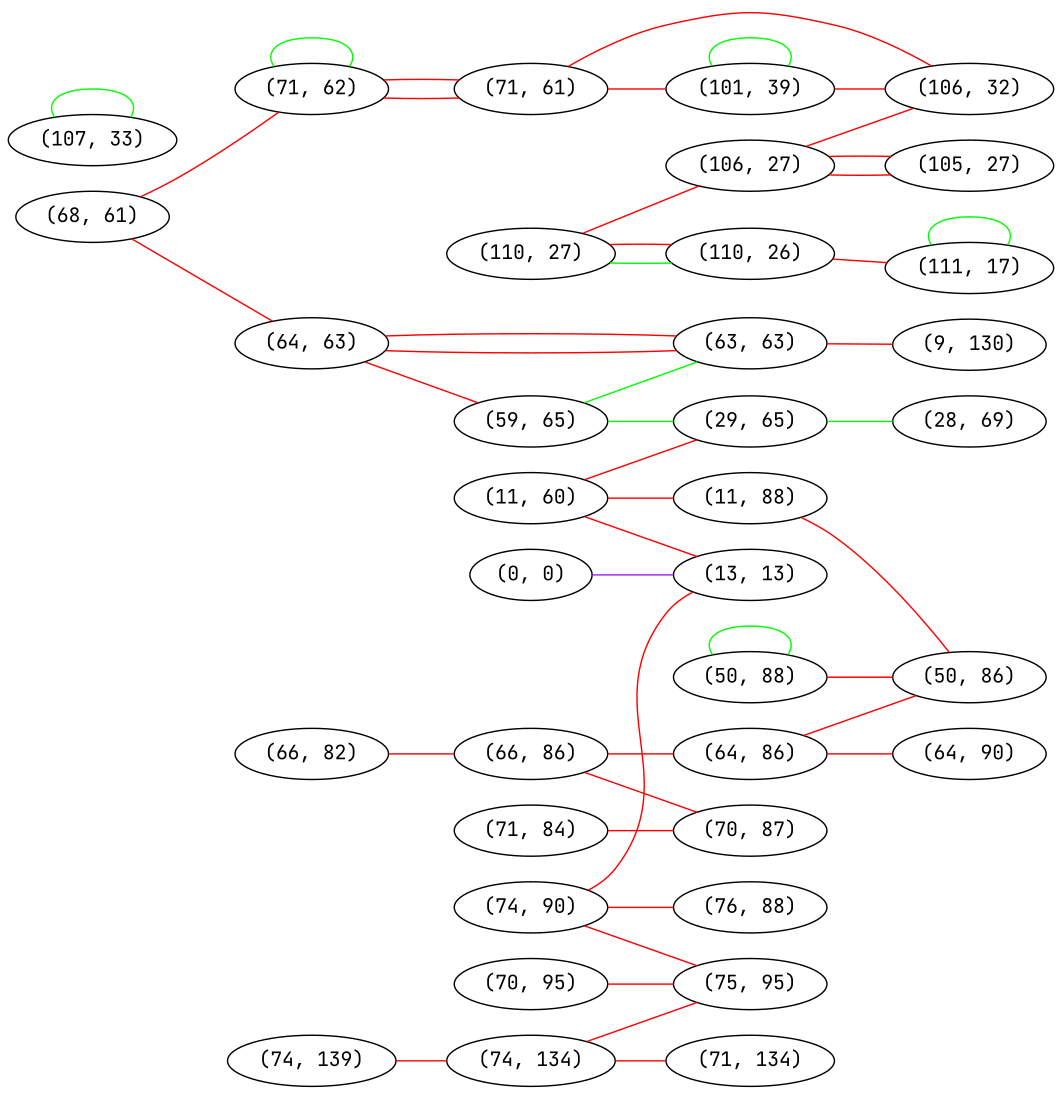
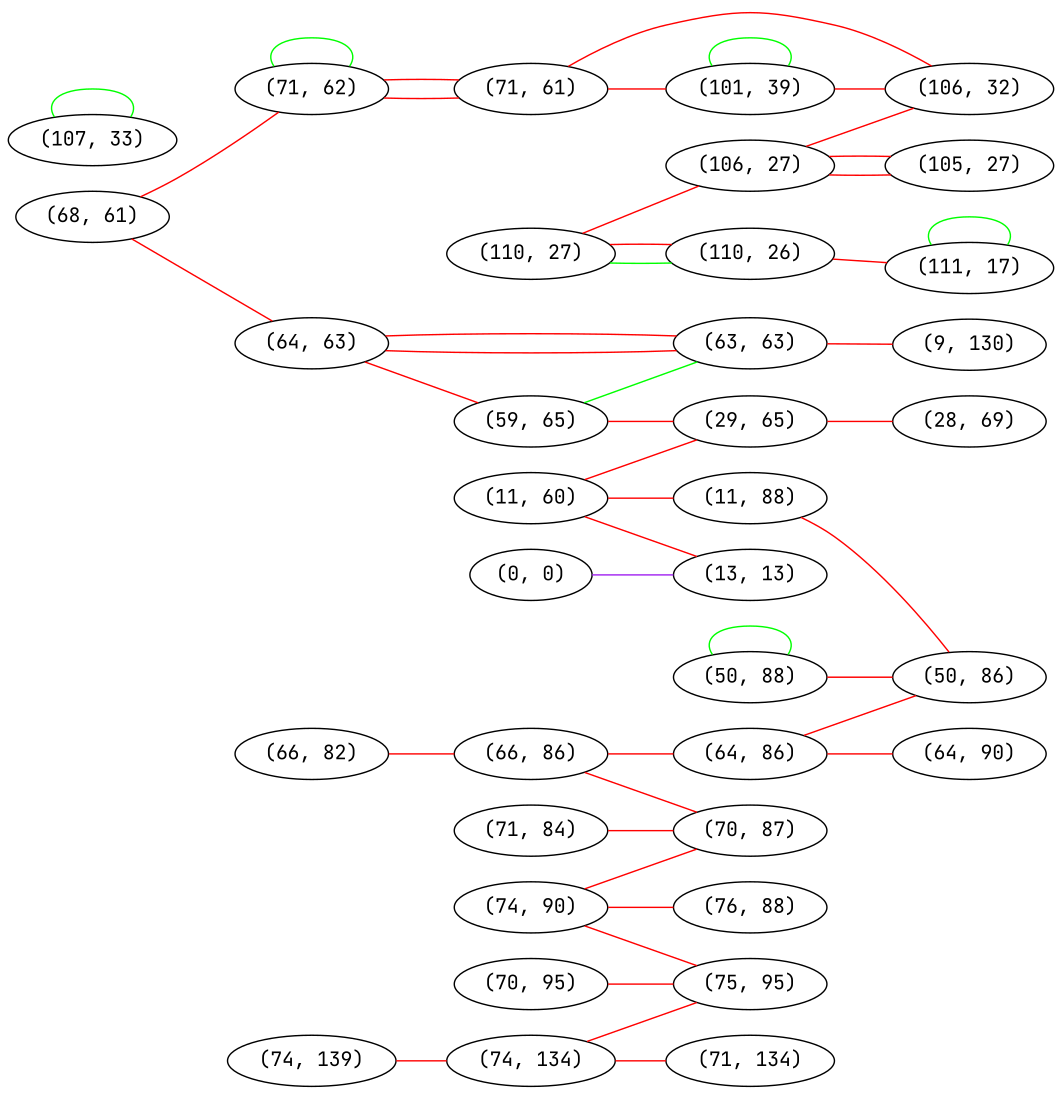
(641, 421) -> (641, 421)
(860, 421) -> (860, 421)
(641, 741) -> (641, 869)
